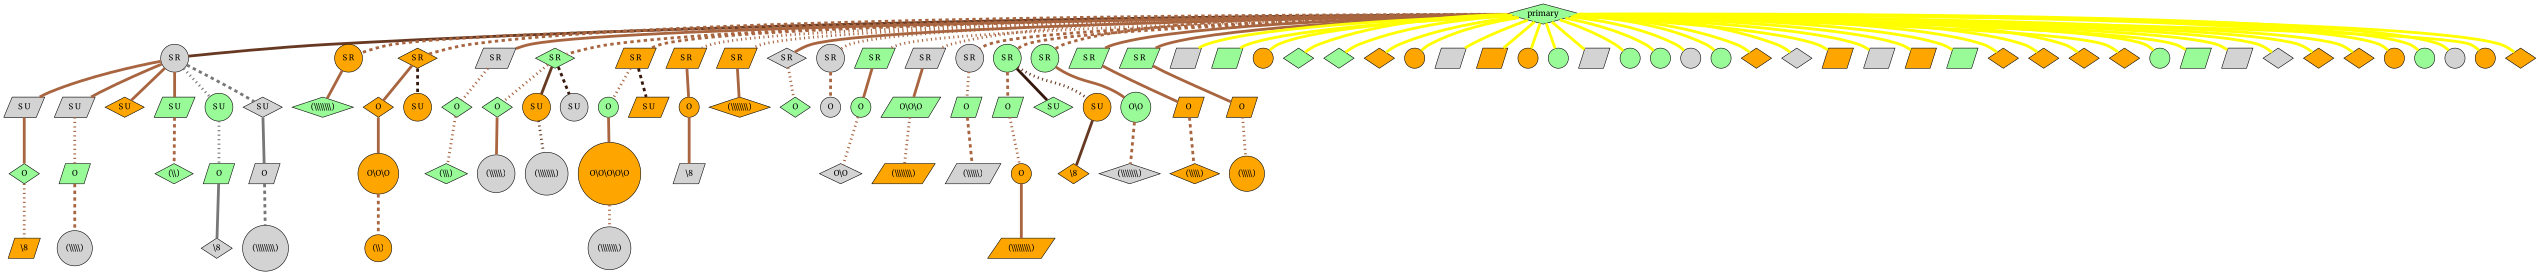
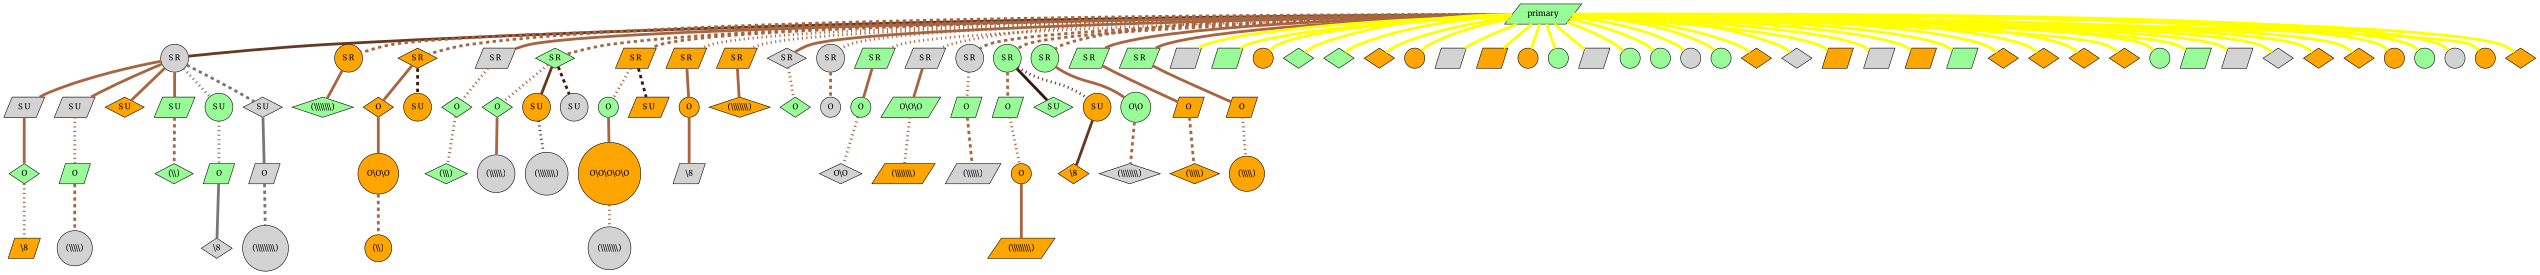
(1543, 14) -> (1543, 14)
